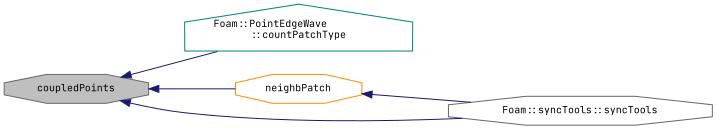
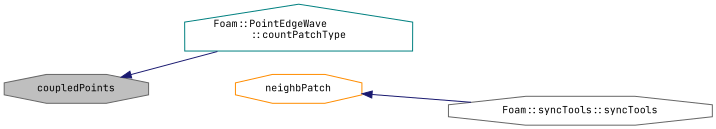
(197, 89) -> none
(296, 120) -> none
